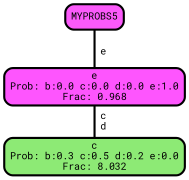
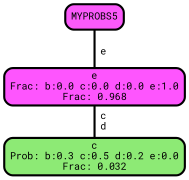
(95, 87) -> (95, 87)
(95, 157) -> (95, 157)
